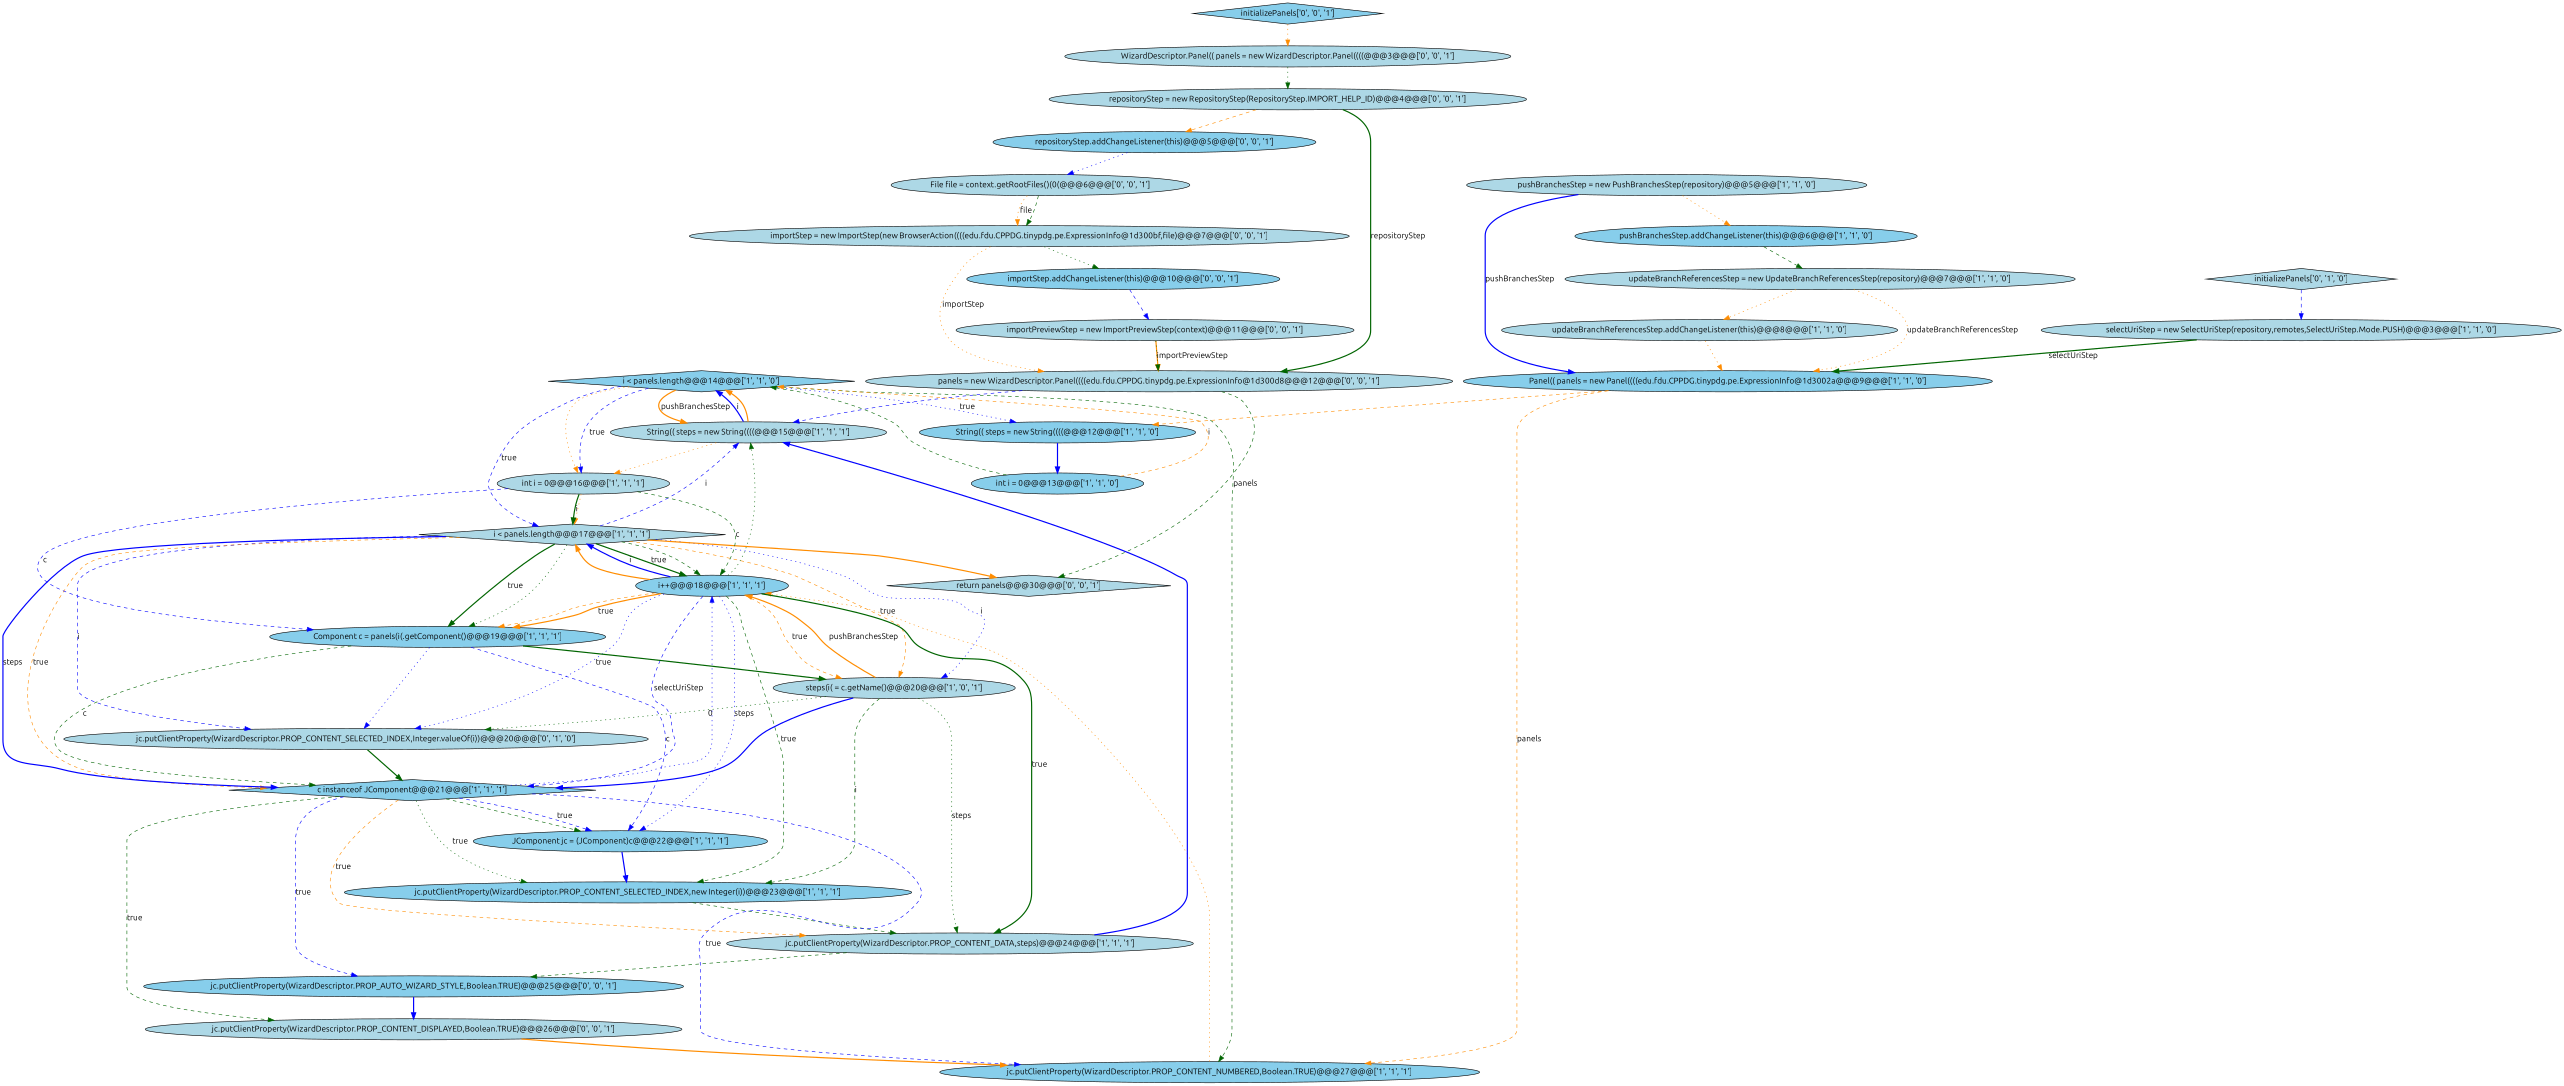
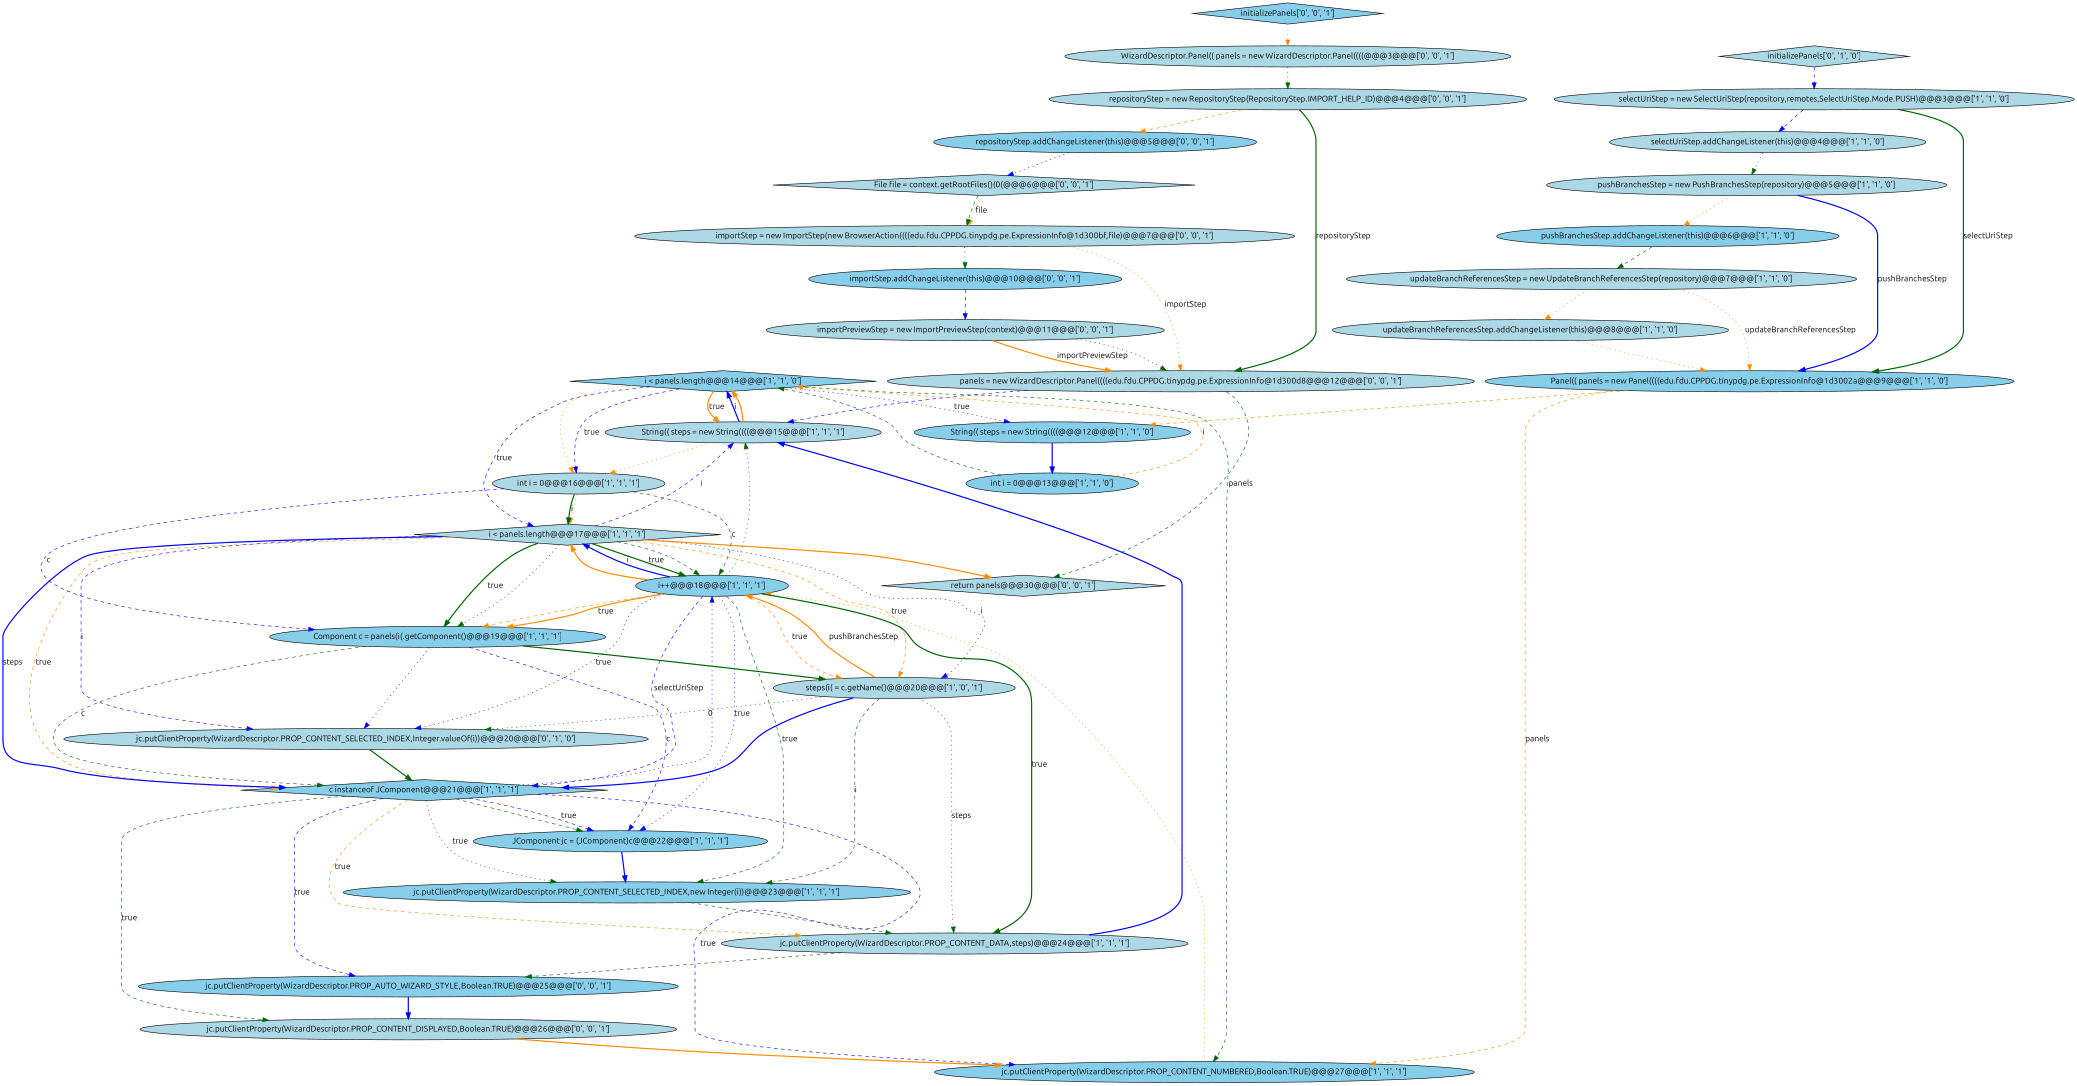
none -> (1768, 142)
(1040, 185) -> (984, 185)
(696, 407) -> (717, 407)
(744, 714) -> (742, 714)
